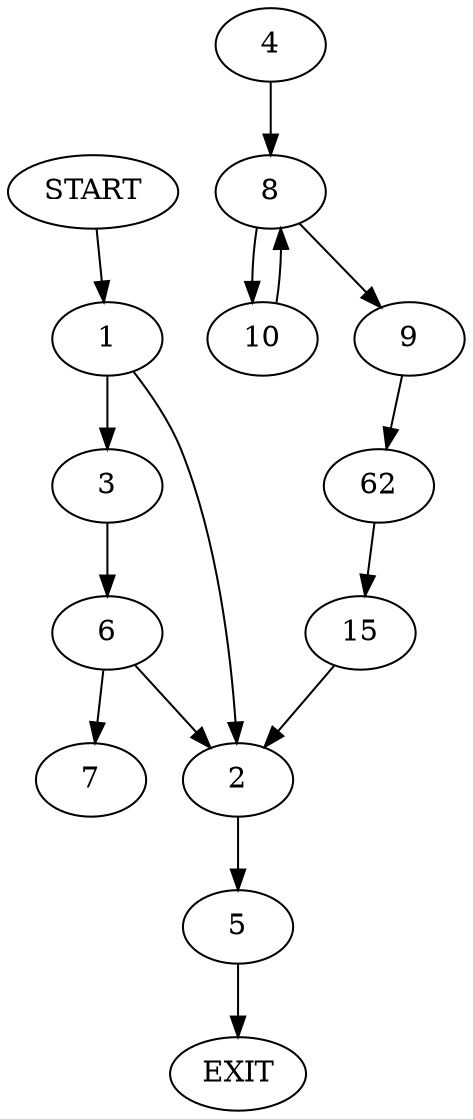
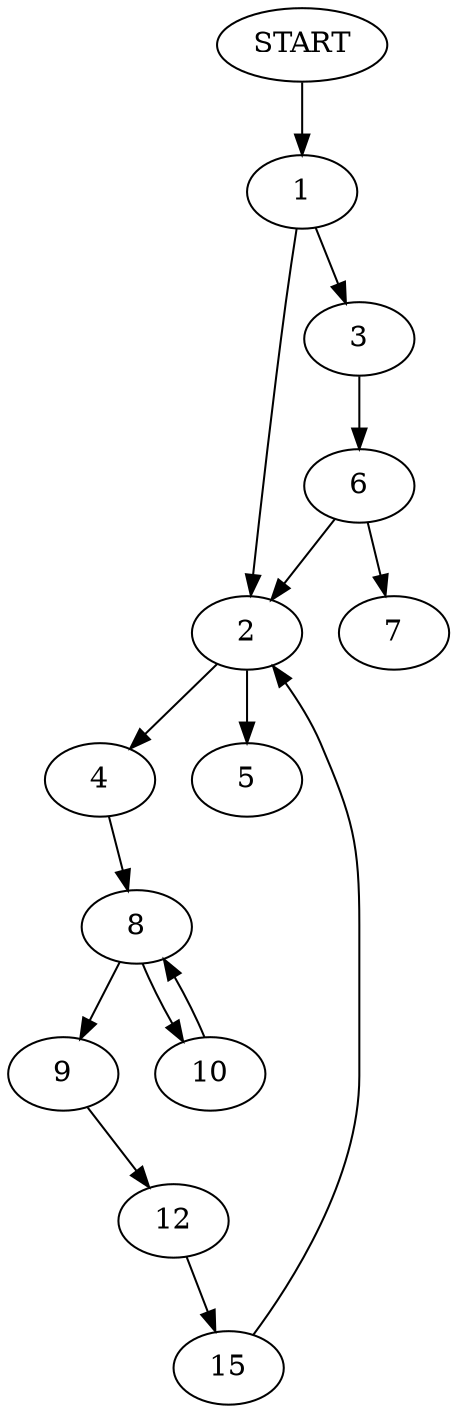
(379, 486) -> (174, 1221)
none -> (181, 699)
(238, 1074) -> none
